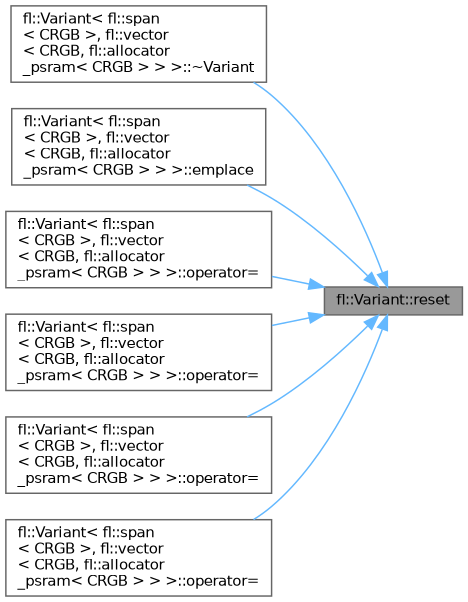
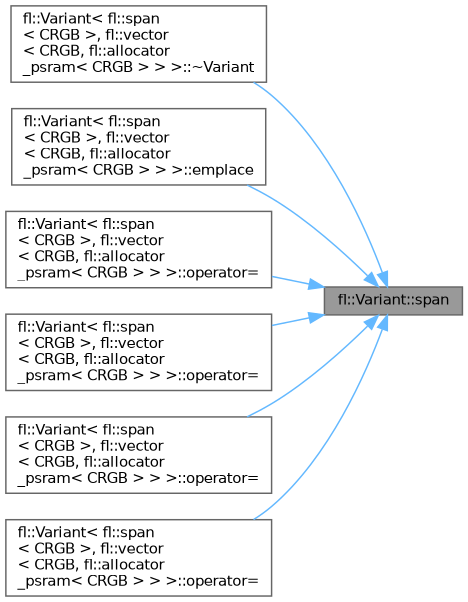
(393, 301) -> (393, 301)
